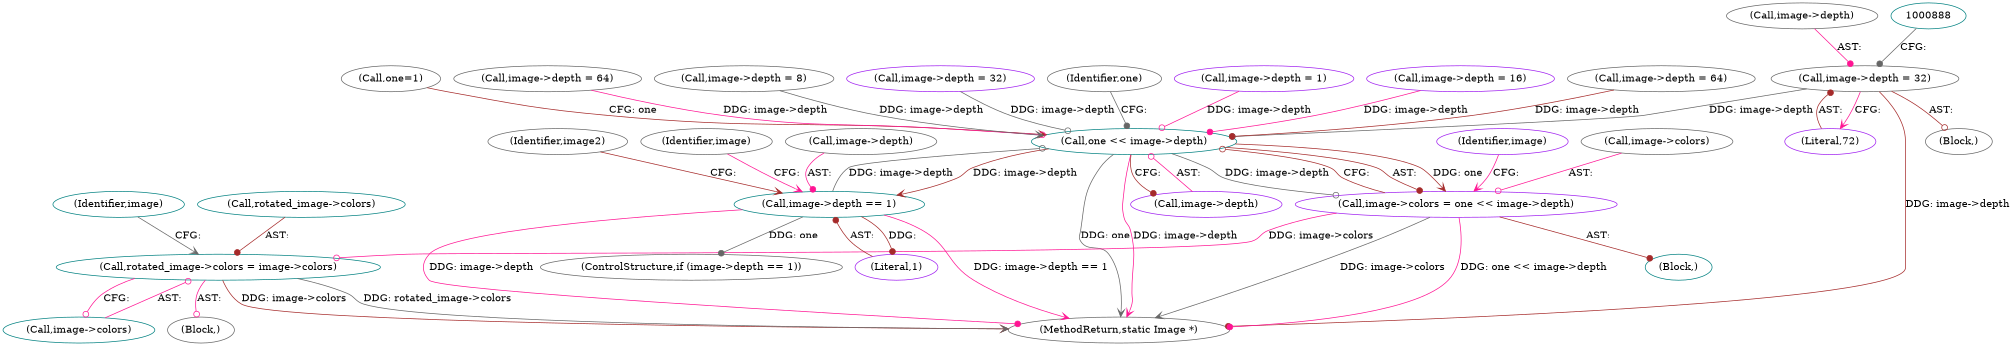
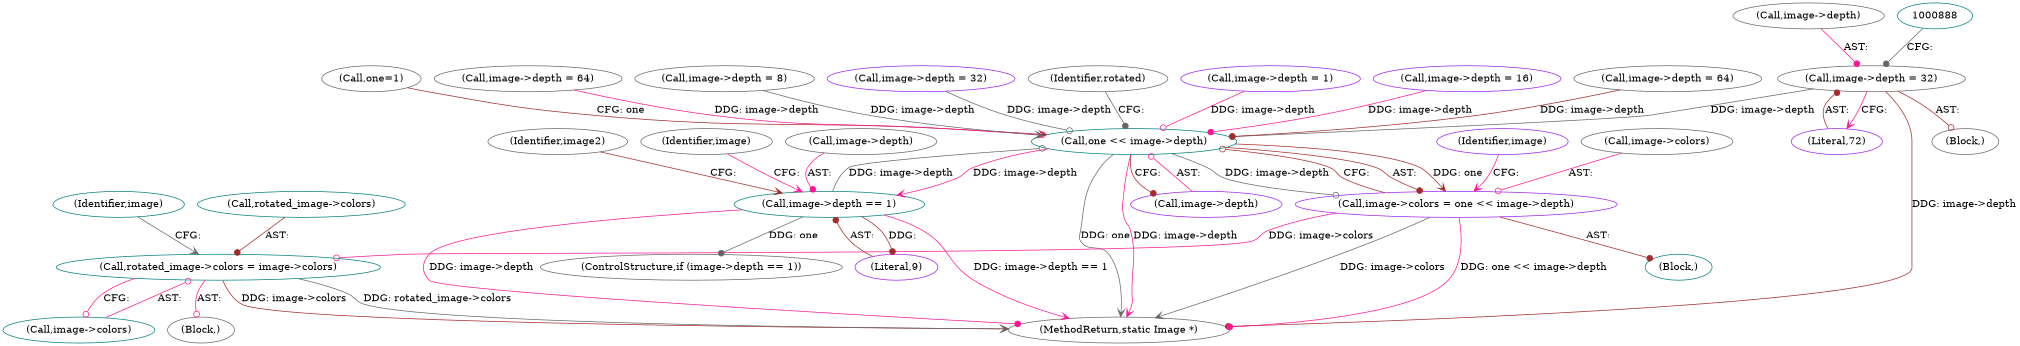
(1104, 79) -> (1098, 79)
(975, 167) -> (975, 167)
(896, 267) -> (896, 267)
